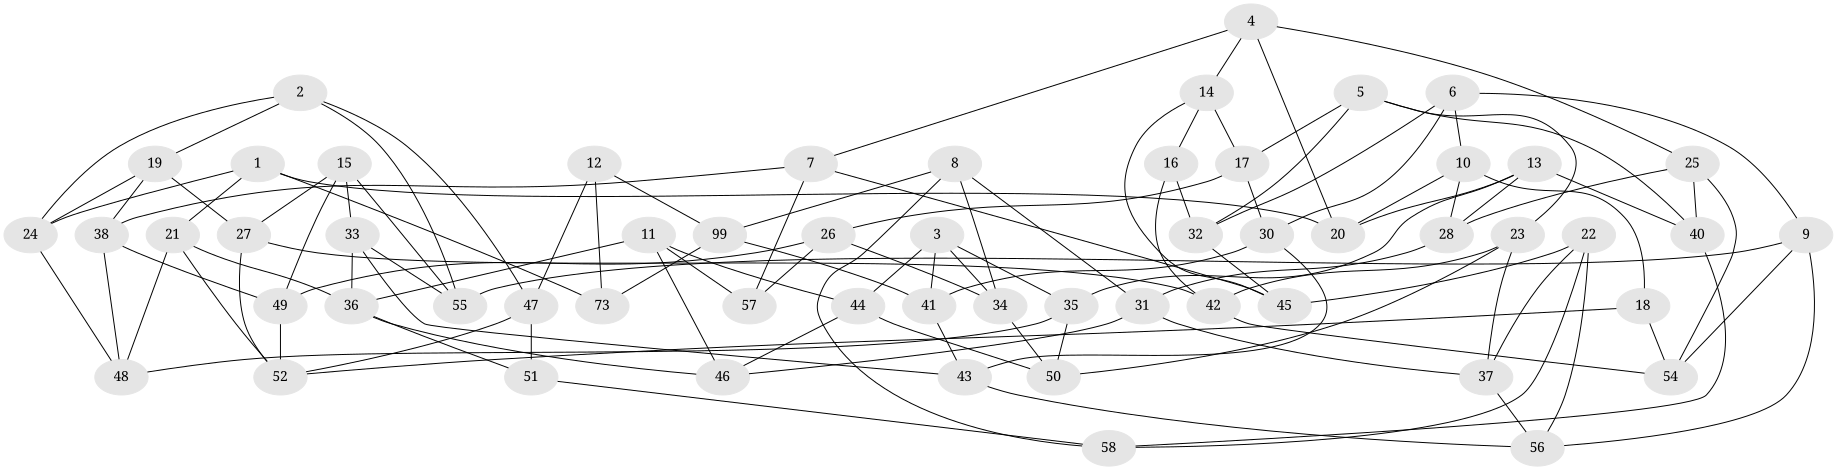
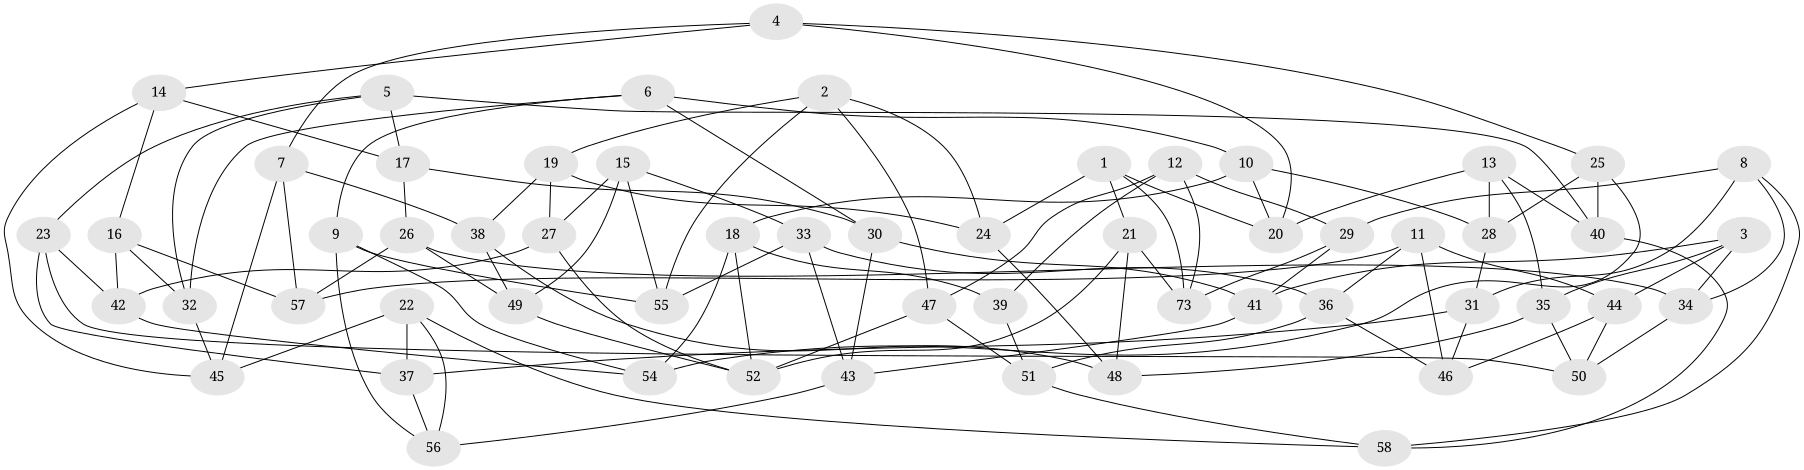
(720, 235) -> (1347, 235)
none -> (203, 269)
(262, 271) -> (1150, 262)
none -> (1000, 306)
